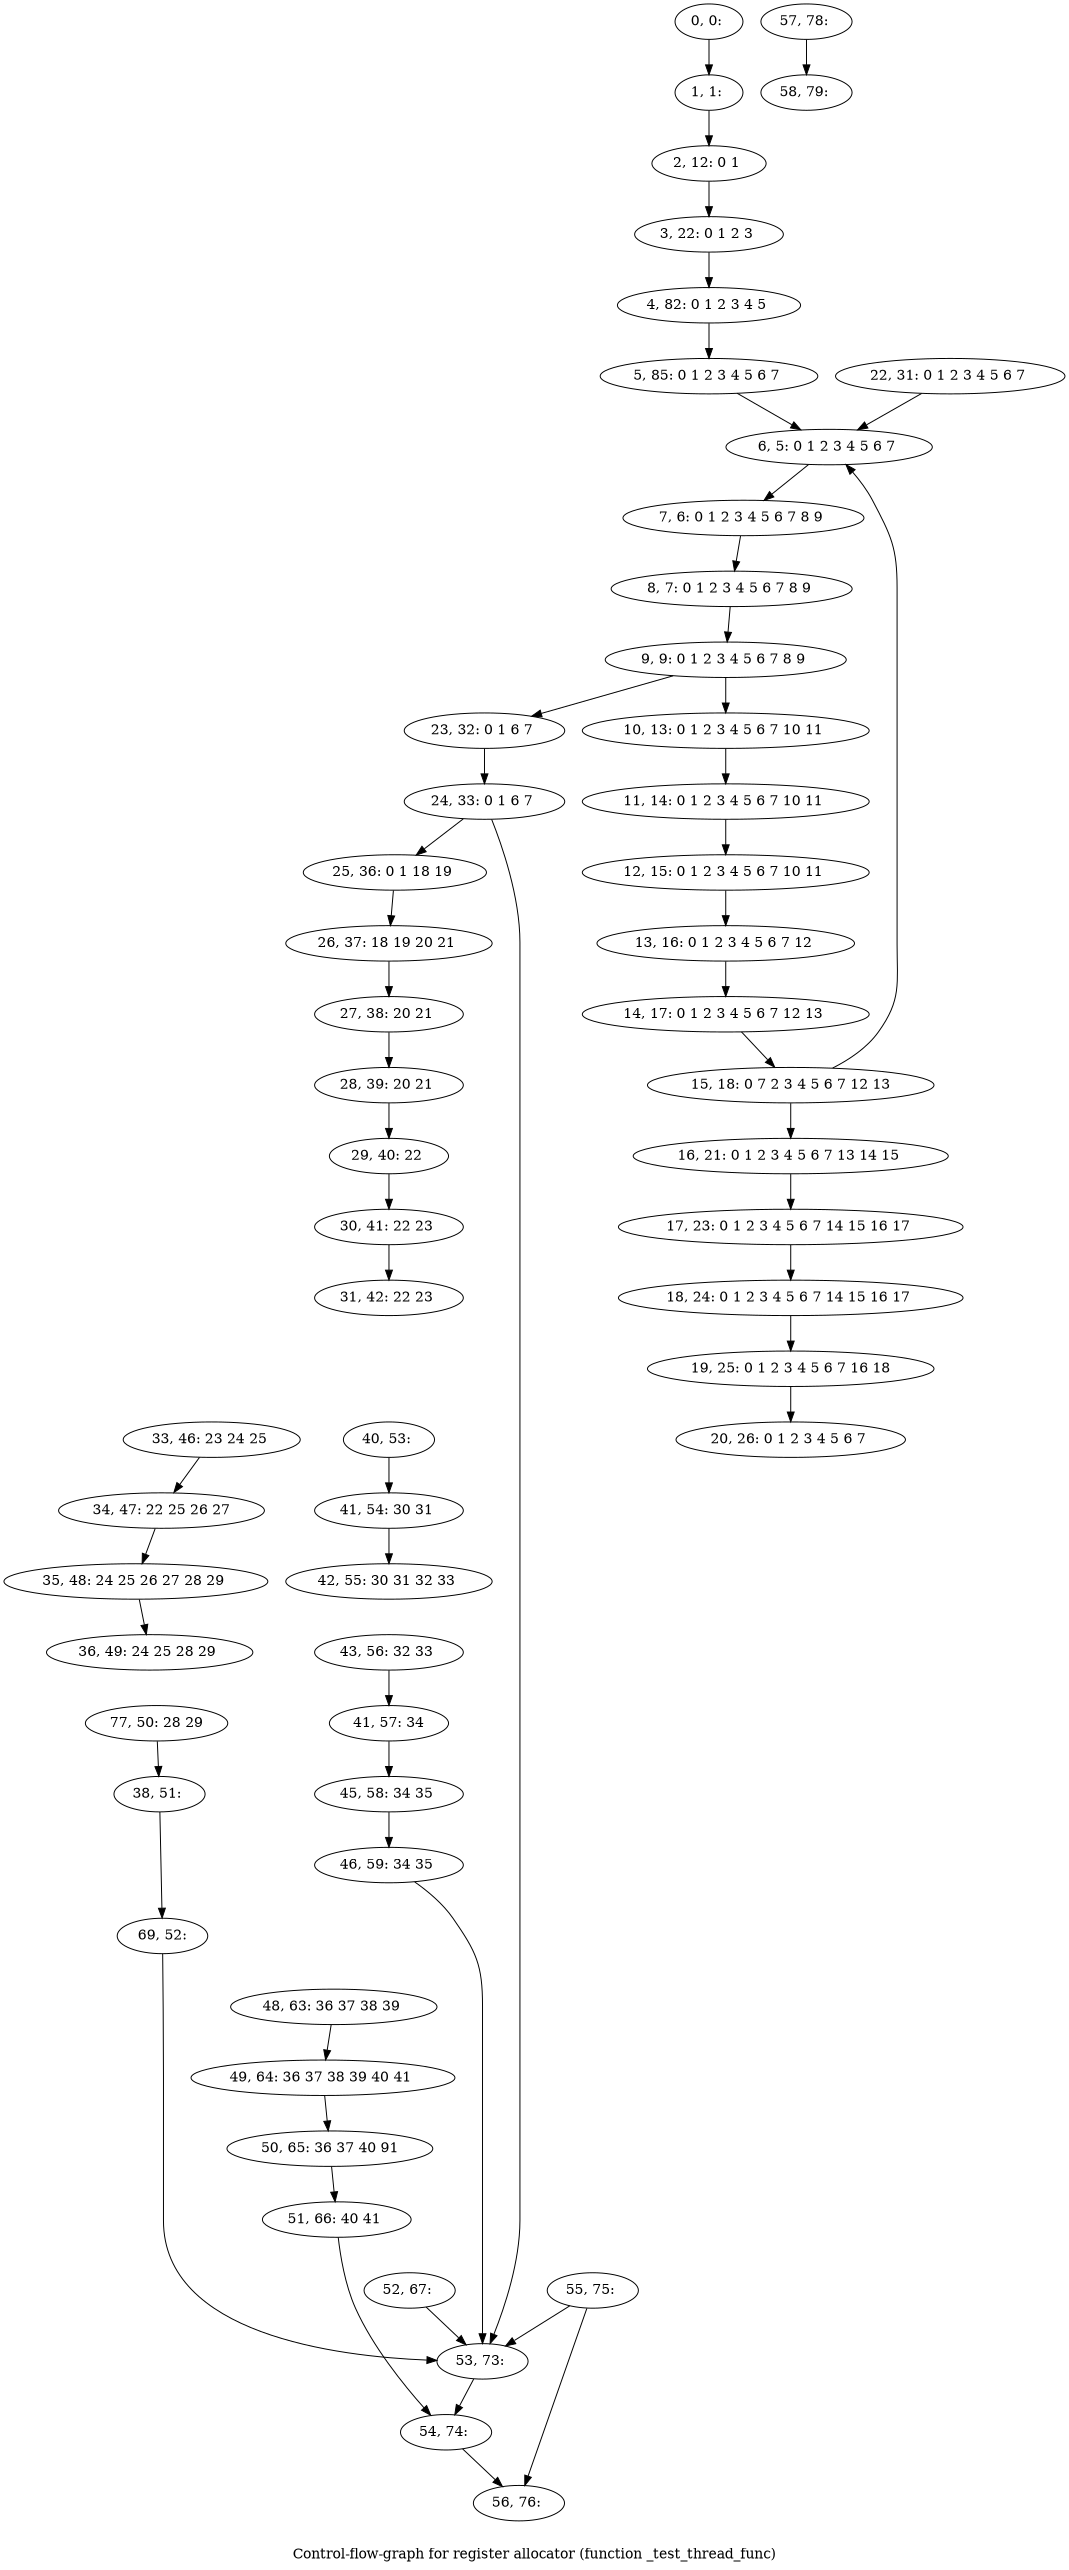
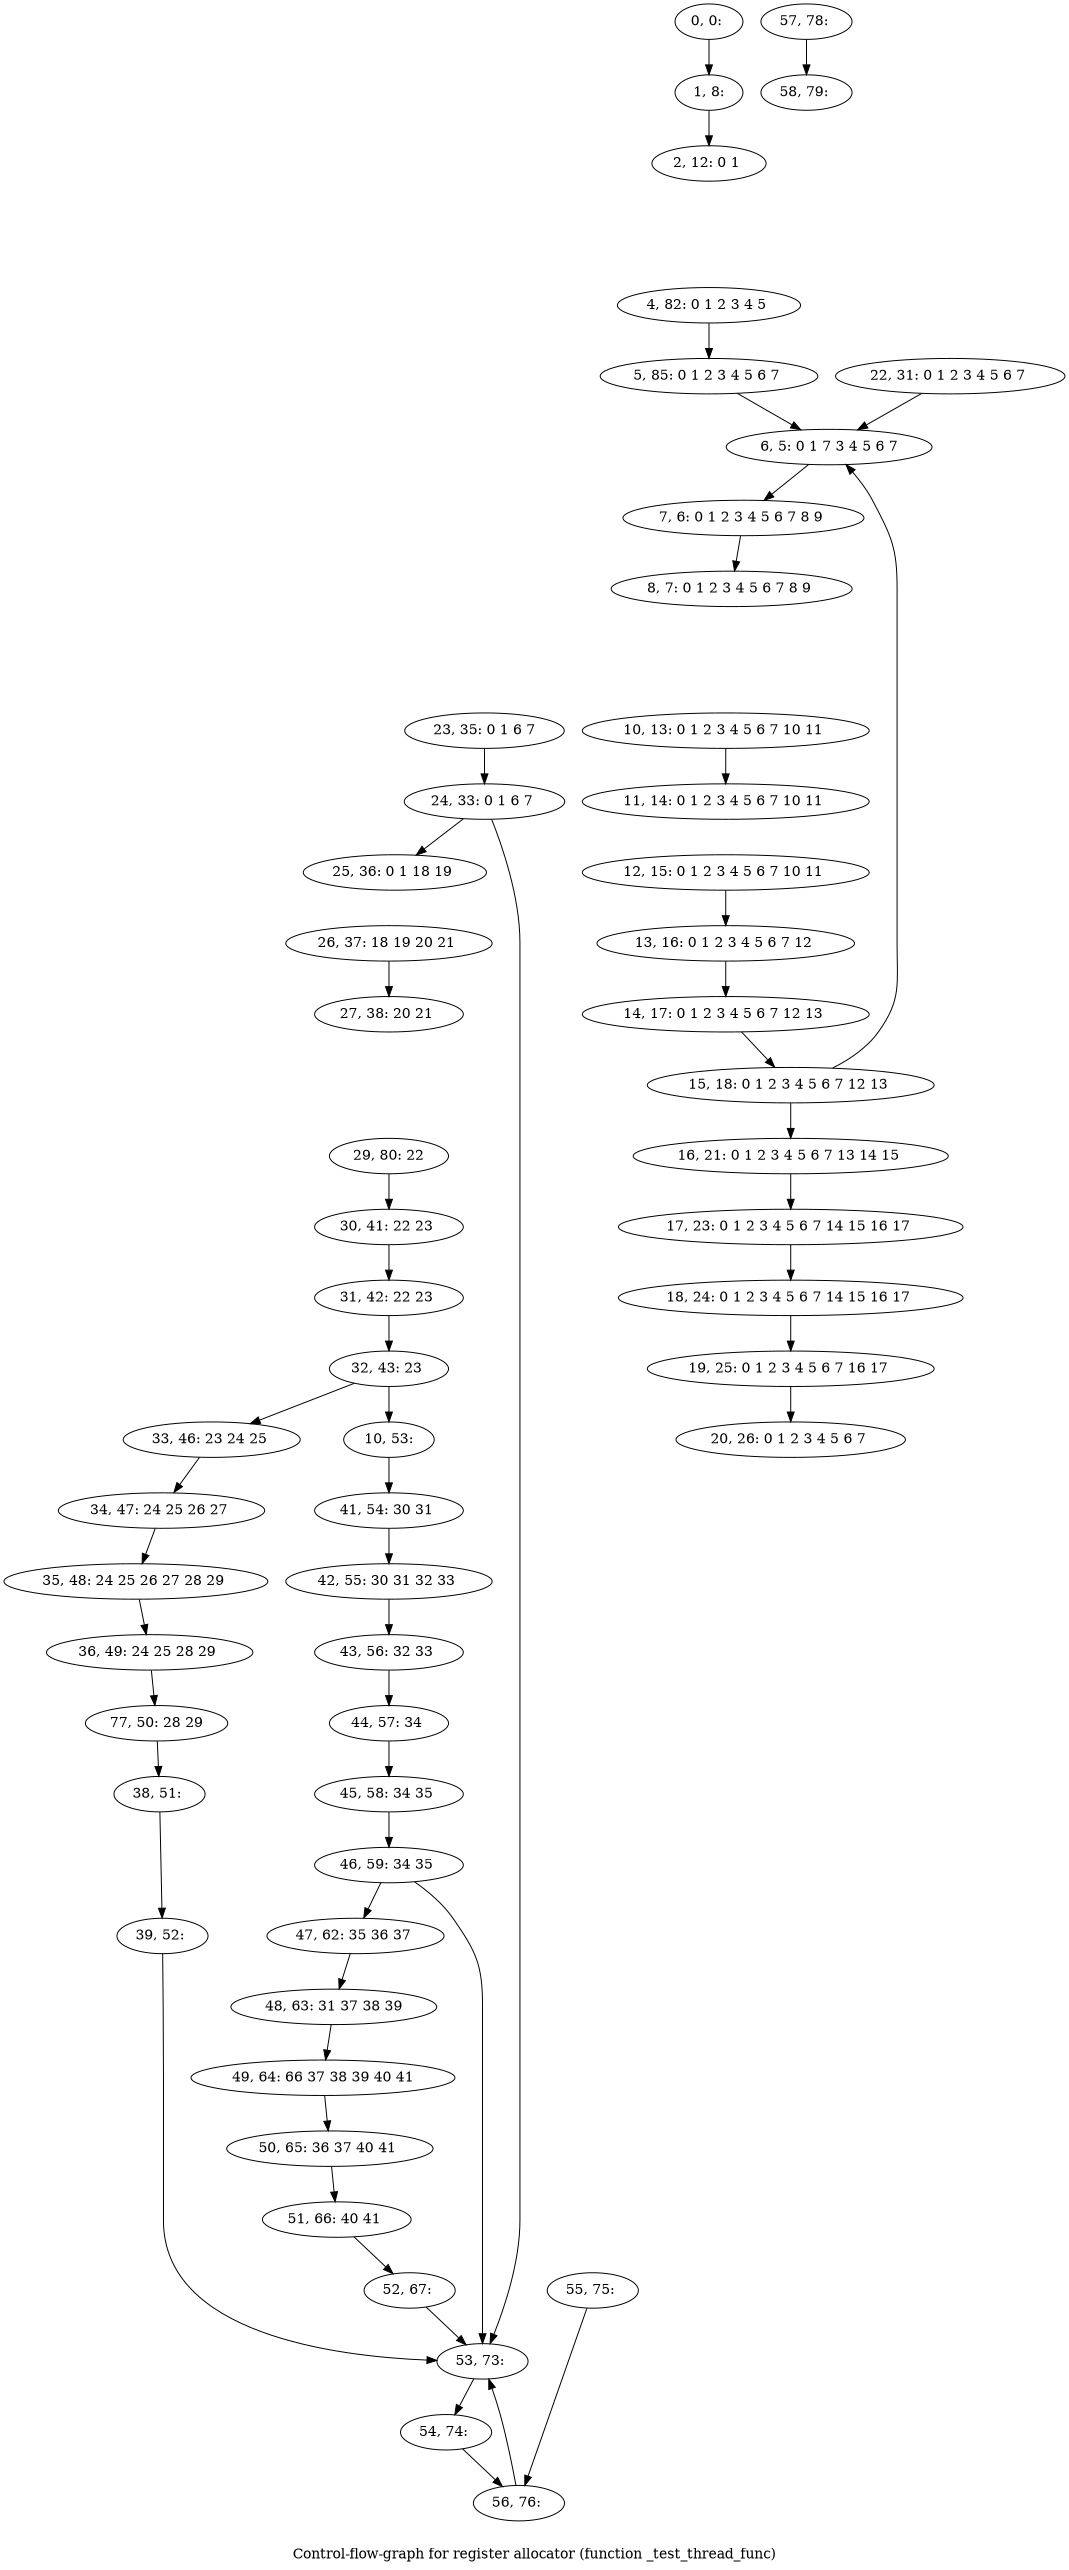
(709, 93) -> (709, 93)
(709, 234) -> none
(829, 447) -> (829, 447)
(726, 660) -> none
(484, 731) -> (484, 731)
(726, 832) -> none
(392, 903) -> none
(389, 1085) -> none
(791, 1085) -> (791, 1085)
(389, 1156) -> (389, 1156)
none -> (389, 1369)
(791, 1369) -> (791, 1369)
(389, 1440) -> (389, 1440)
(161, 1511) -> (161, 1511)
none -> (389, 1612)
none -> (153, 1683)
(389, 1723) -> (389, 1723)
(162, 1936) -> (162, 1936)
none -> (355, 1936)
(334, 2007) -> (334, 2007)
(323, 2078) -> (323, 2078)
(330, 2149) -> (330, 2149)
(542, 2323) -> (506, 2436)
(367, 2330) -> (370, 2252)
